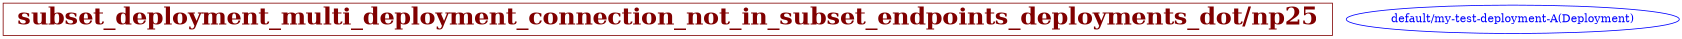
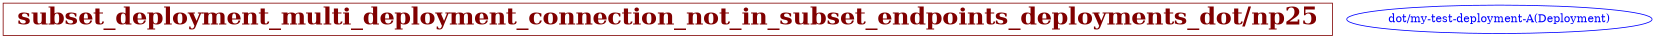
(1513, 19) -> (1499, 19)
